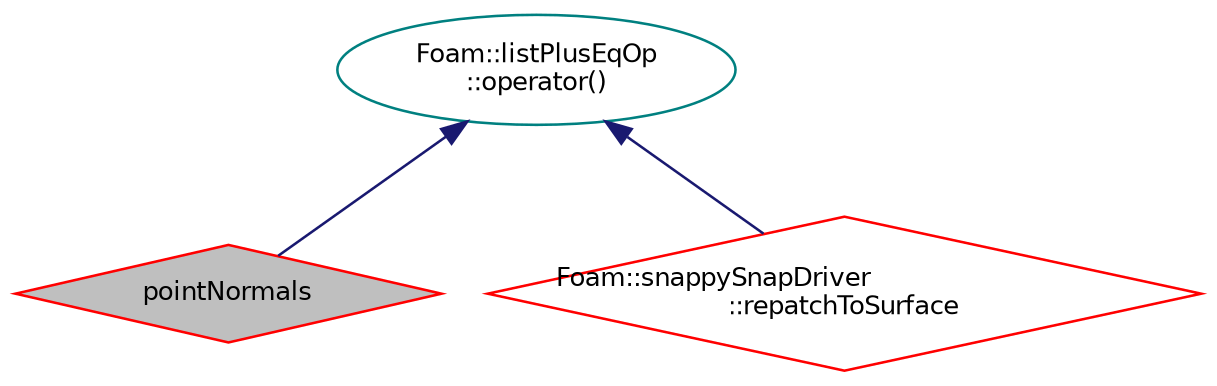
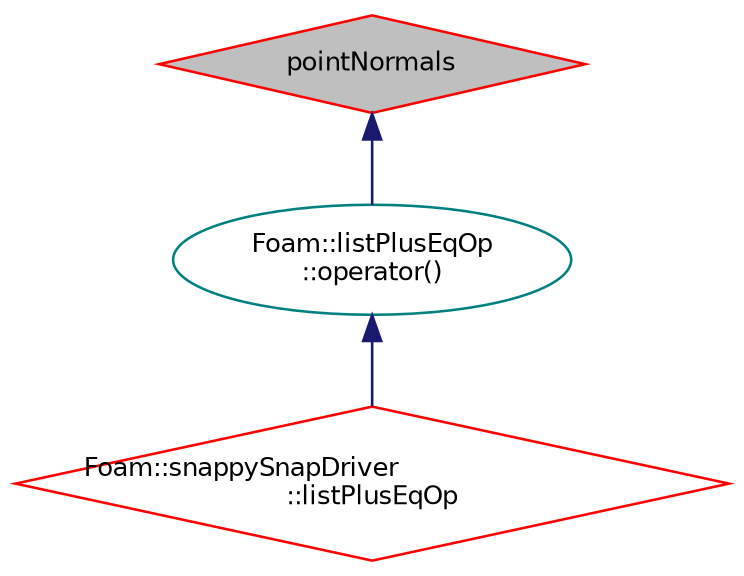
(362, 196) -> (372, 173)
(844, 294) -> (372, 484)
